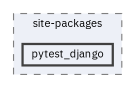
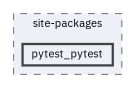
(68, 55) -> (68, 55)
